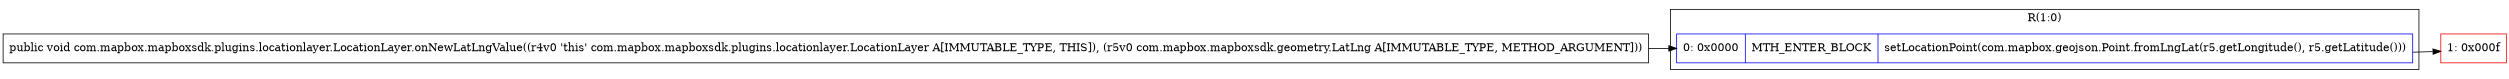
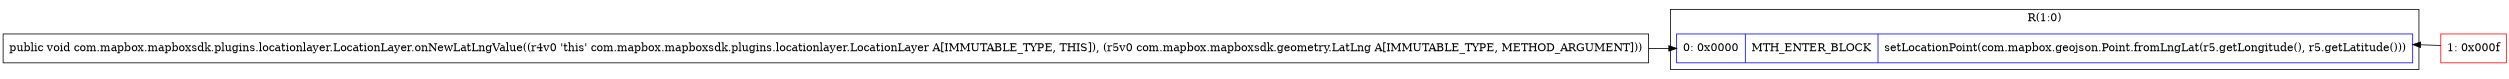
(2424, 52) -> (2431, 45)
